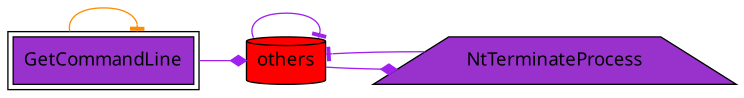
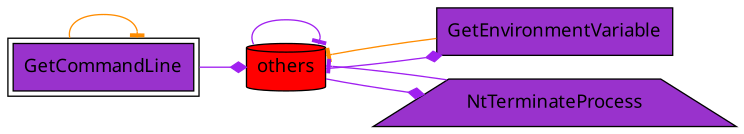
none -> (555, 32)
